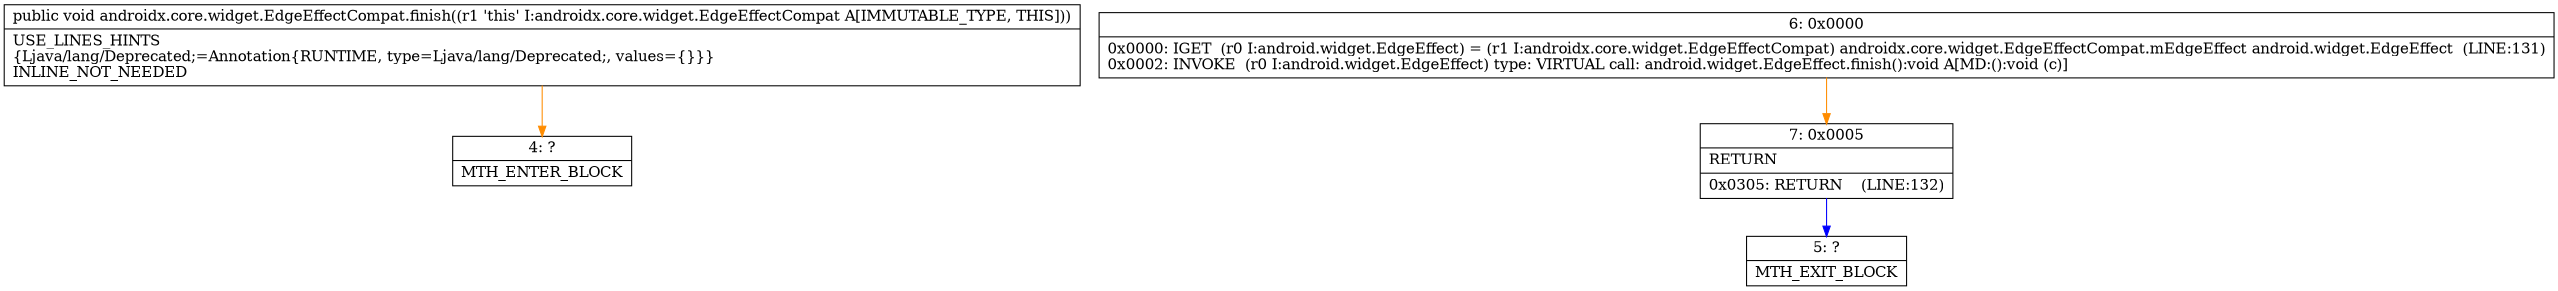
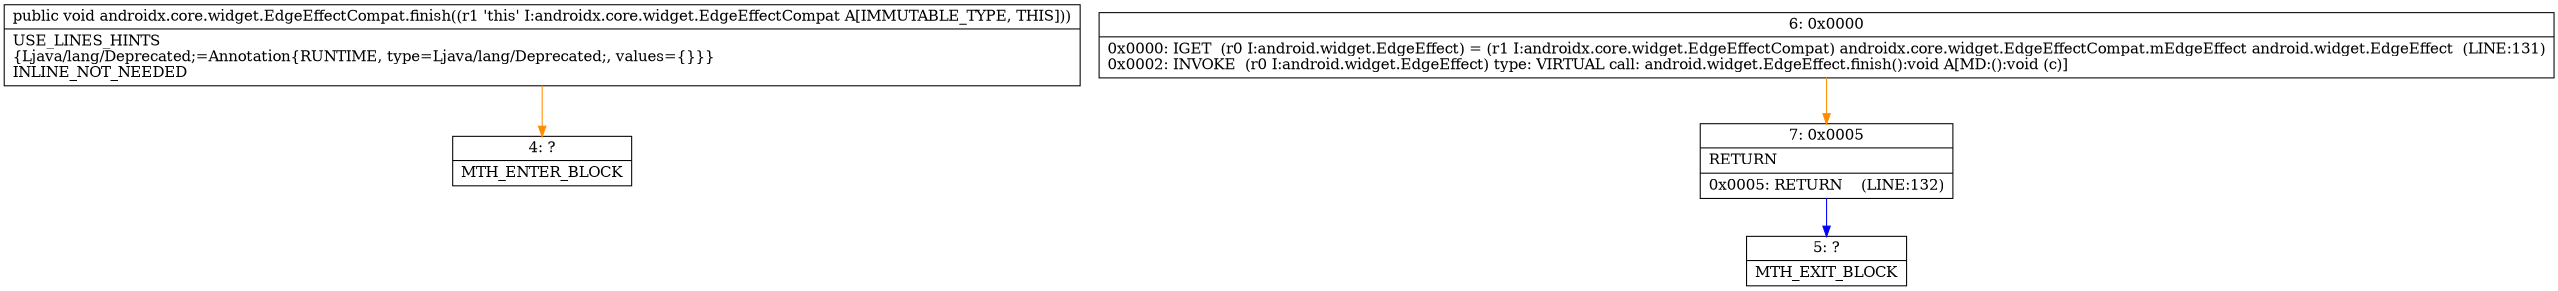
(1827, 185) -> (1827, 185)
